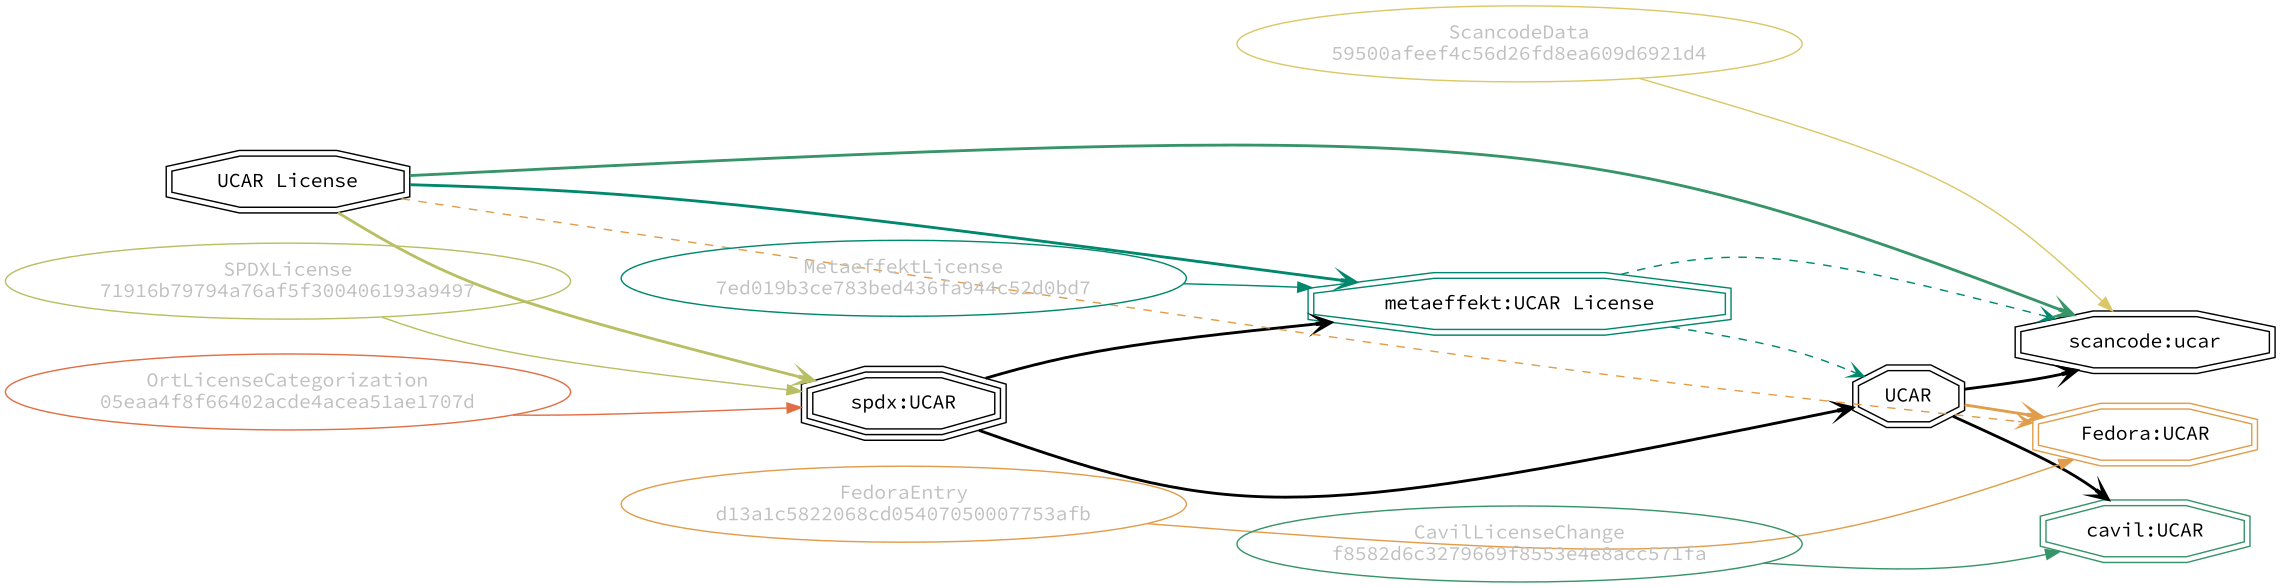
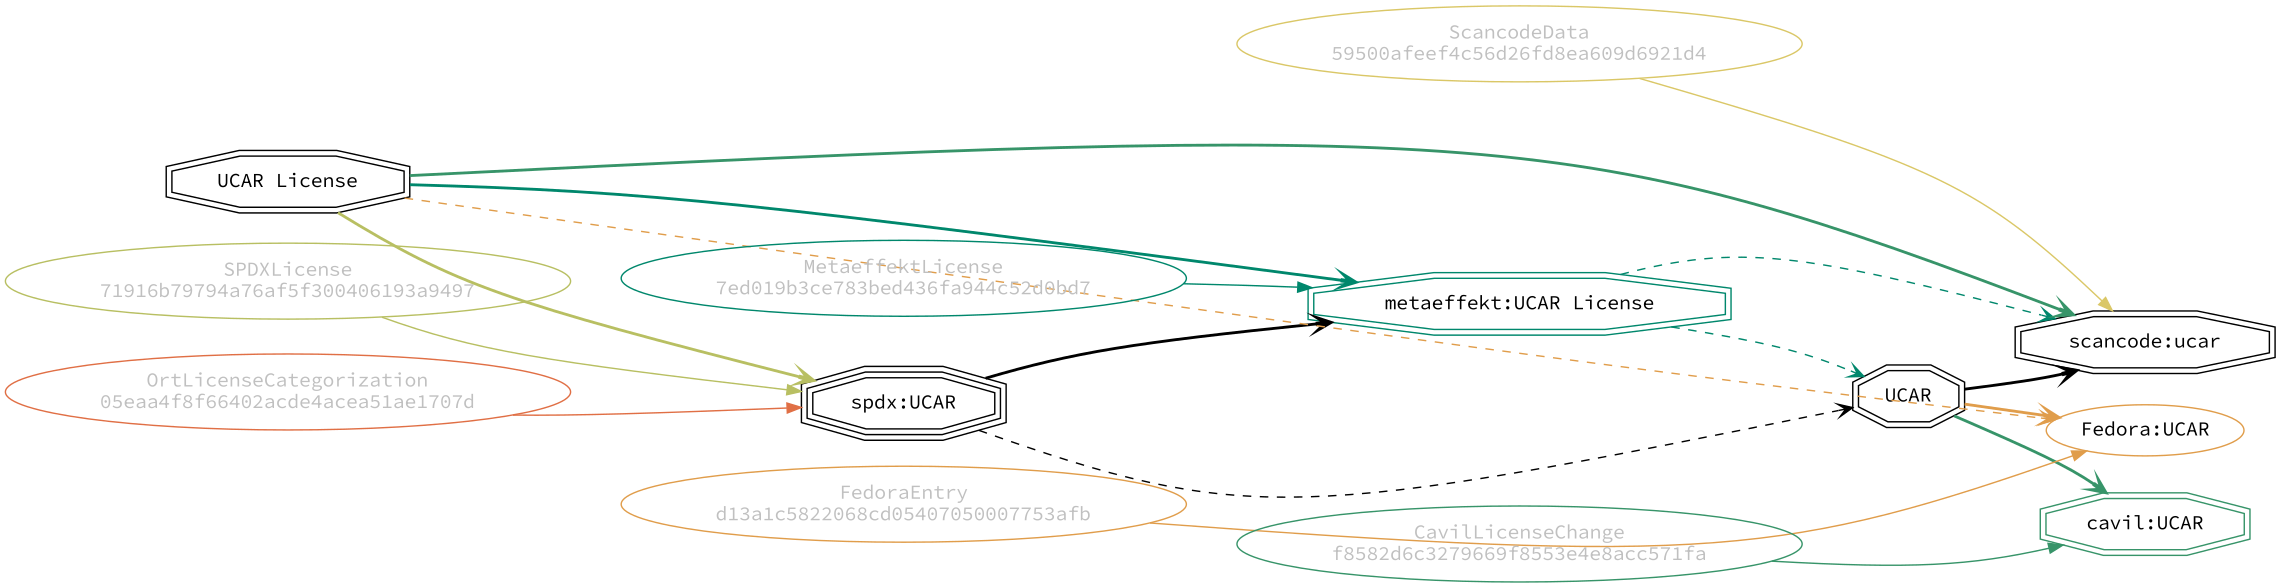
(2145, 435) -> (2145, 430)
(2027, 451) -> (2026, 447)
(1408, 489) -> (1408, 489)
